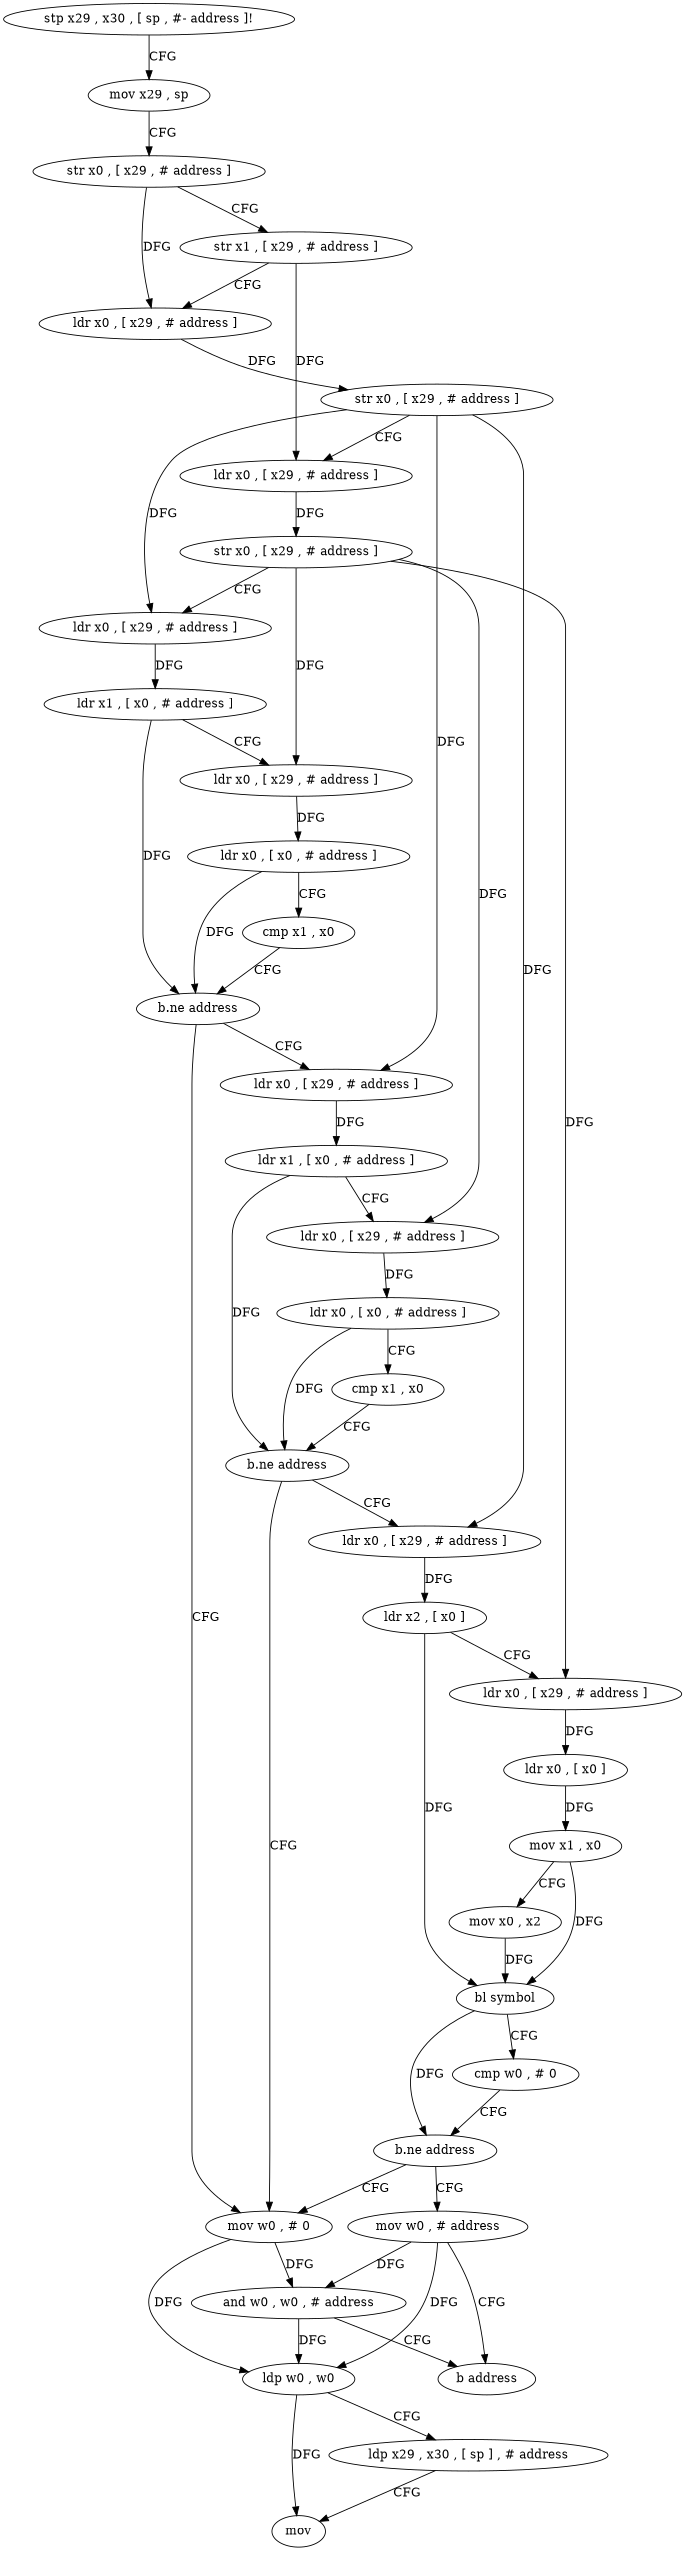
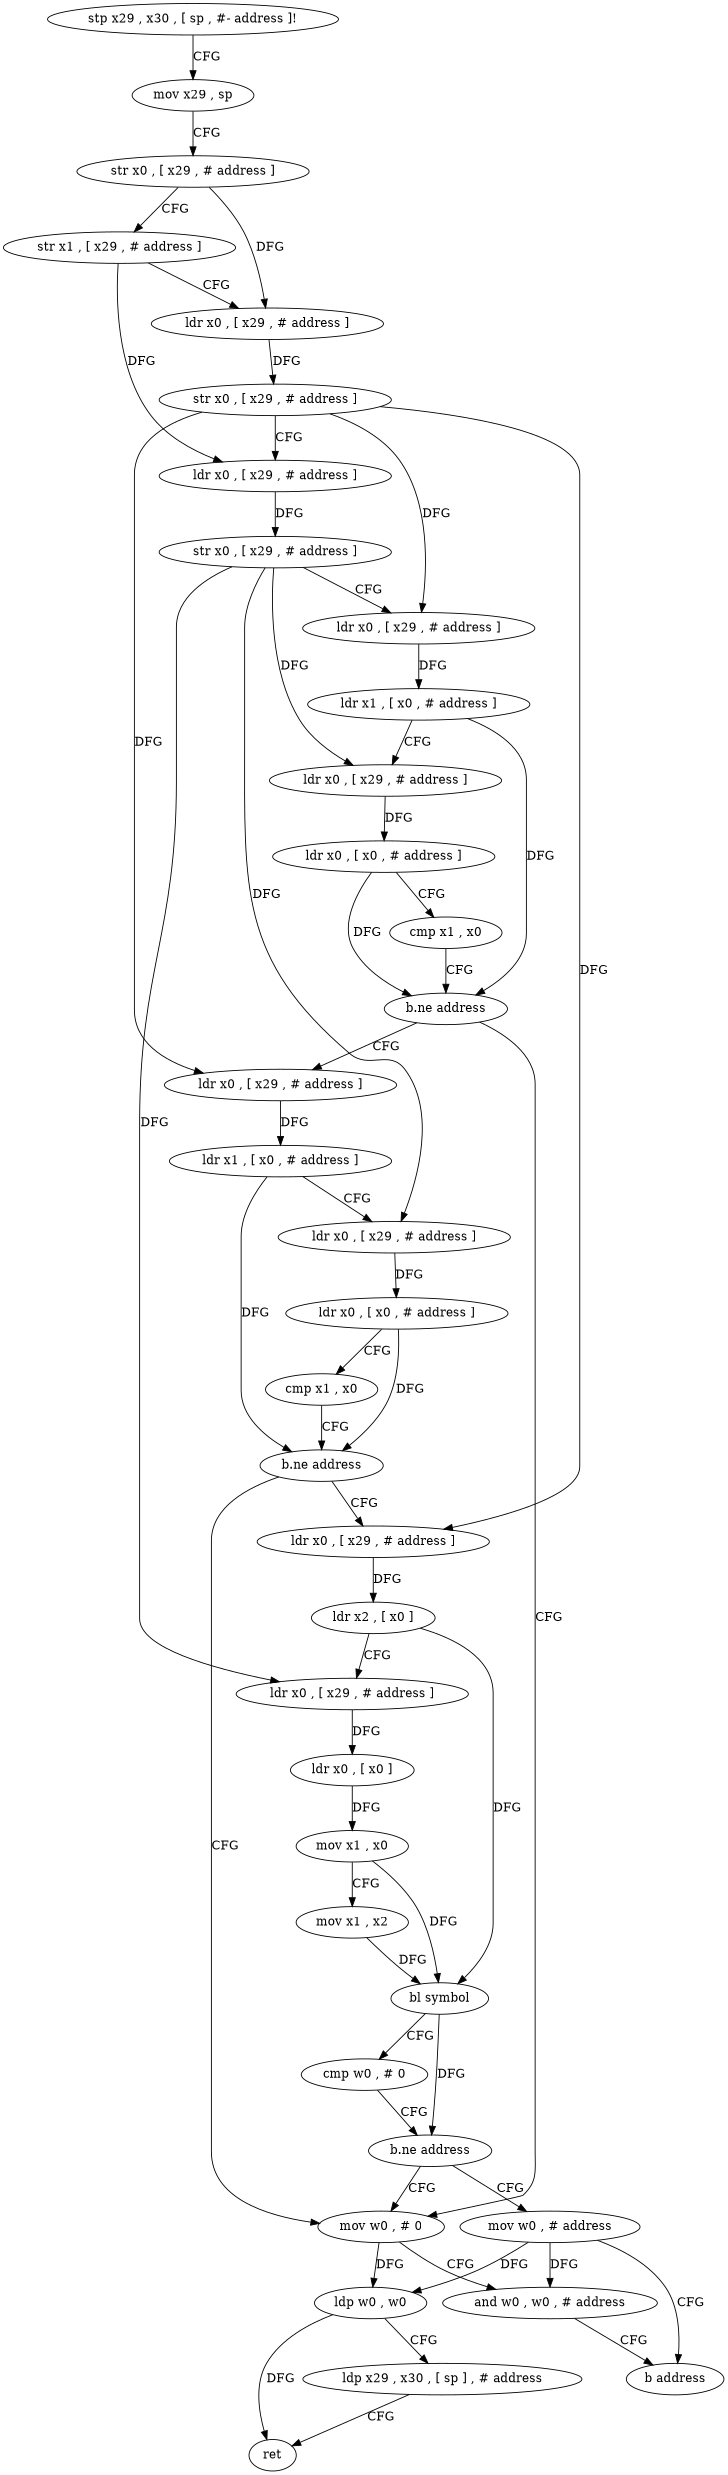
(505, 1922) -> (352, 1922)
(300, 2265) -> (461, 2265)
(299, 2337) -> none
(299, 2531) -> (273, 2455)
